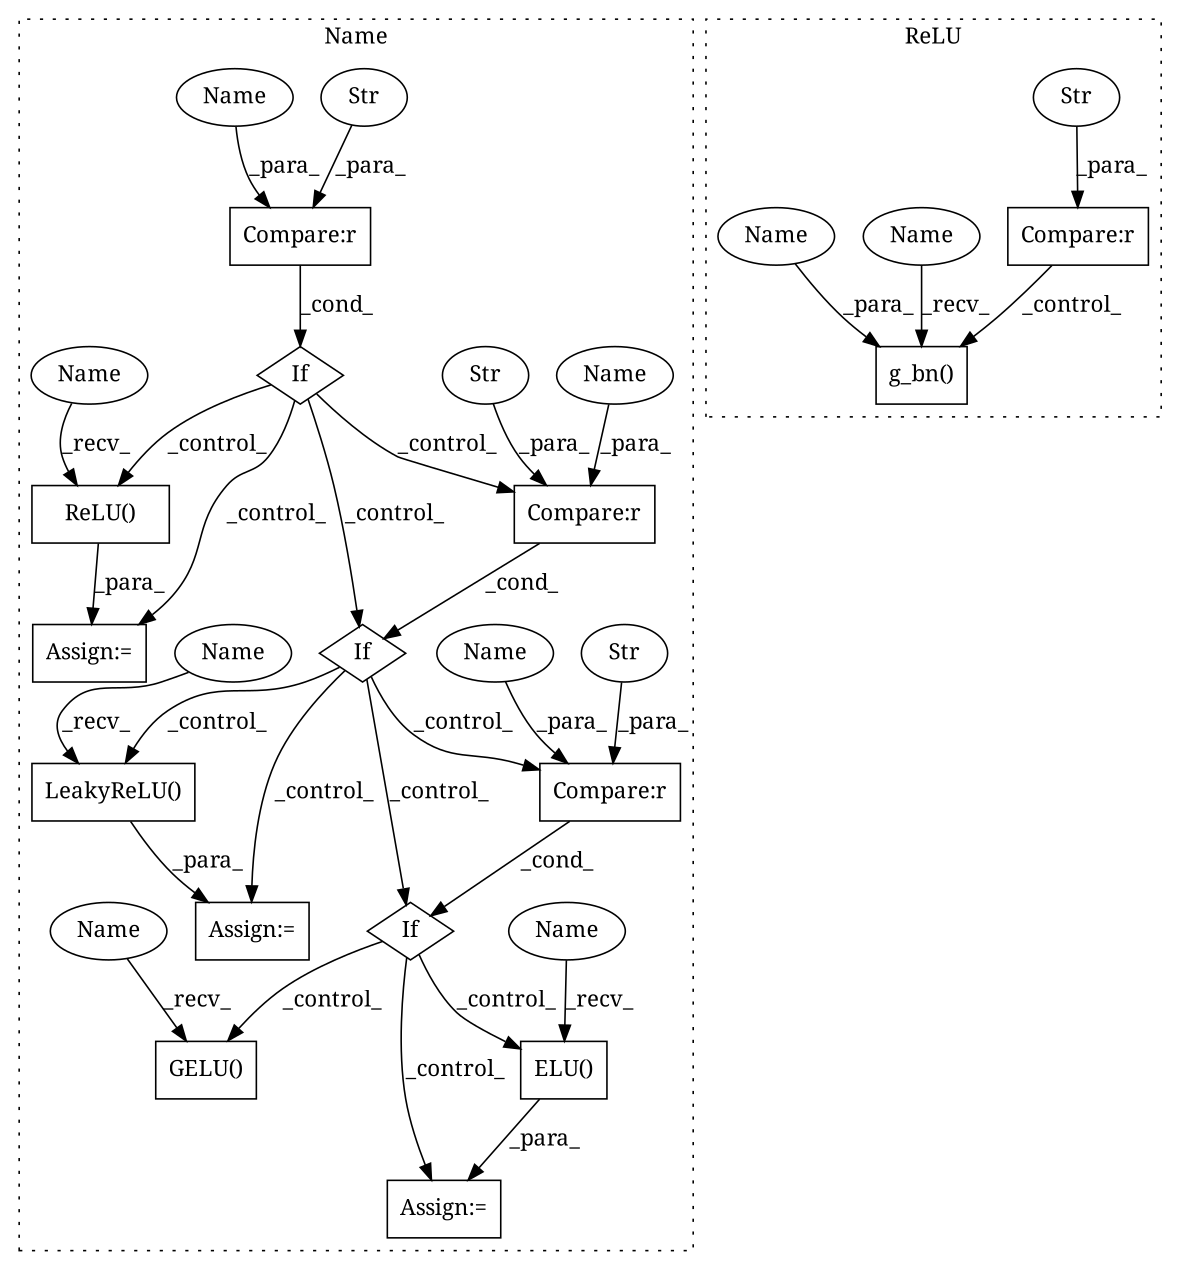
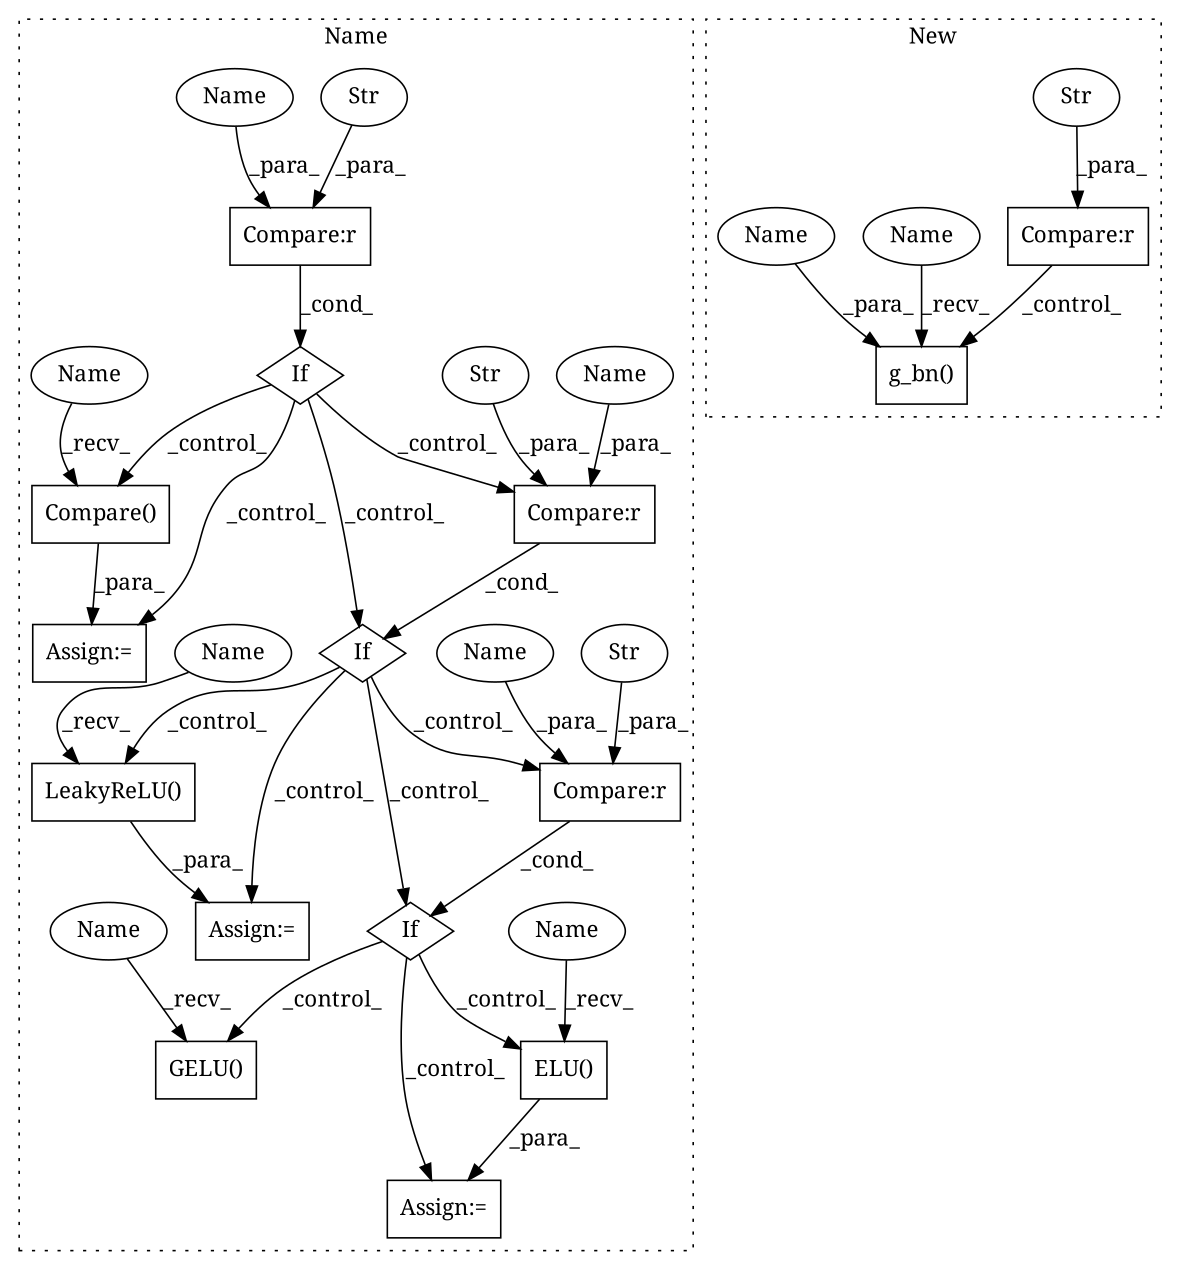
(934, 38) -> (934, 38)
(101, 514) -> (101, 514)
